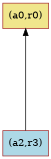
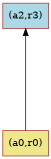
(26, 83) -> (26, 83)
